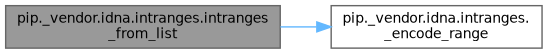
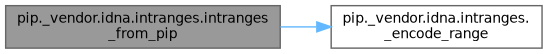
(143, 27) -> (143, 27)
